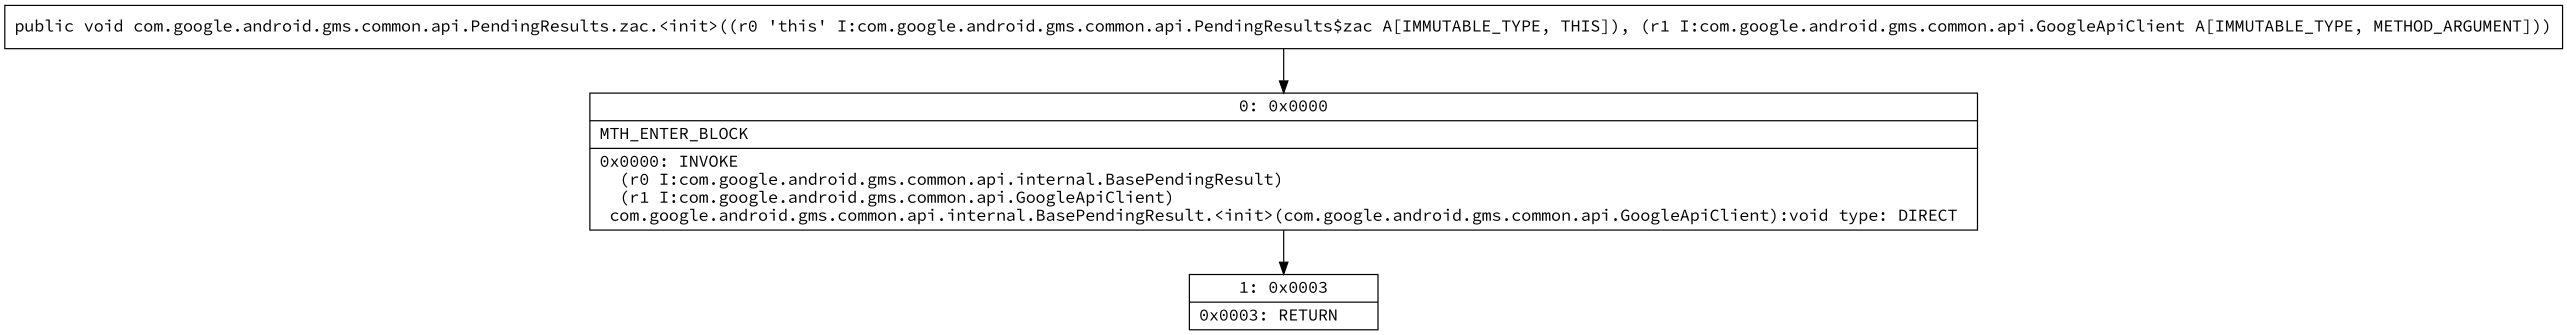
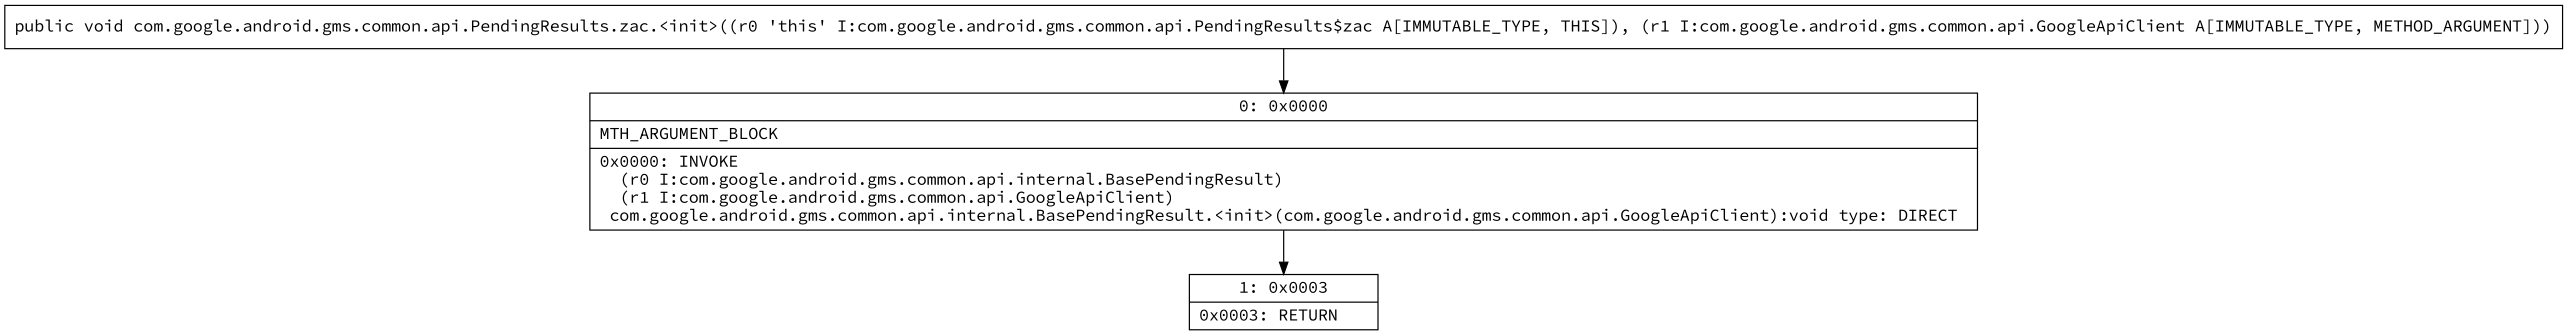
(674, 134) -> (689, 134)
